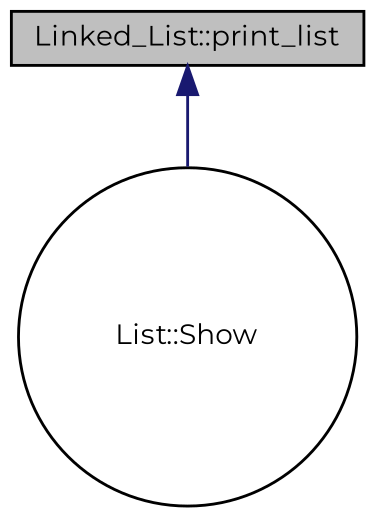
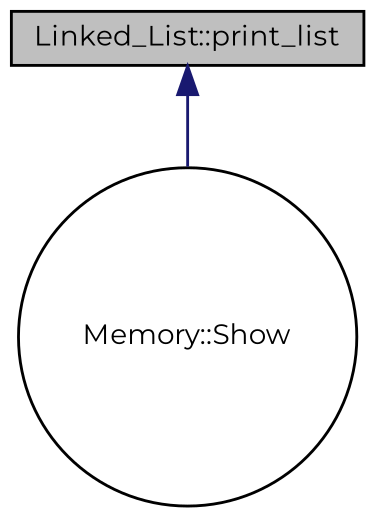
(188, 337) -> (188, 337)
